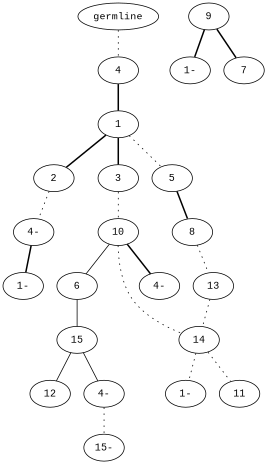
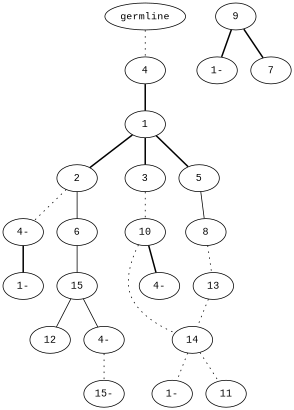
(145, 151) -> (172, 151)
(182, 205) -> (202, 205)
(98, 259) -> (77, 205)
